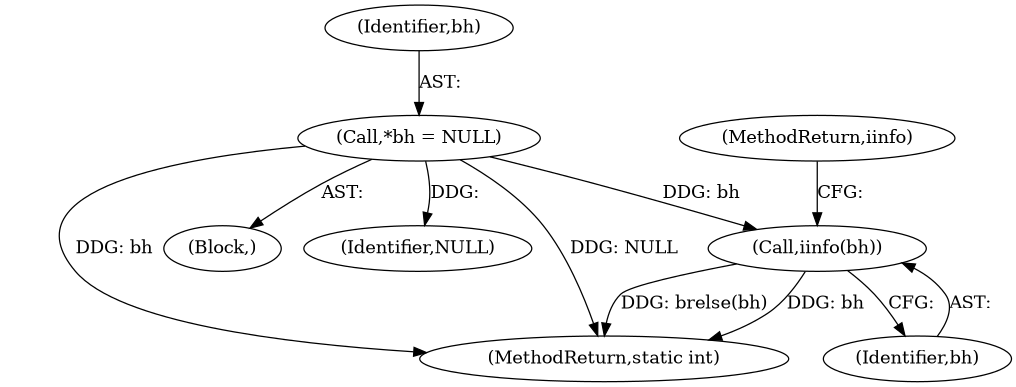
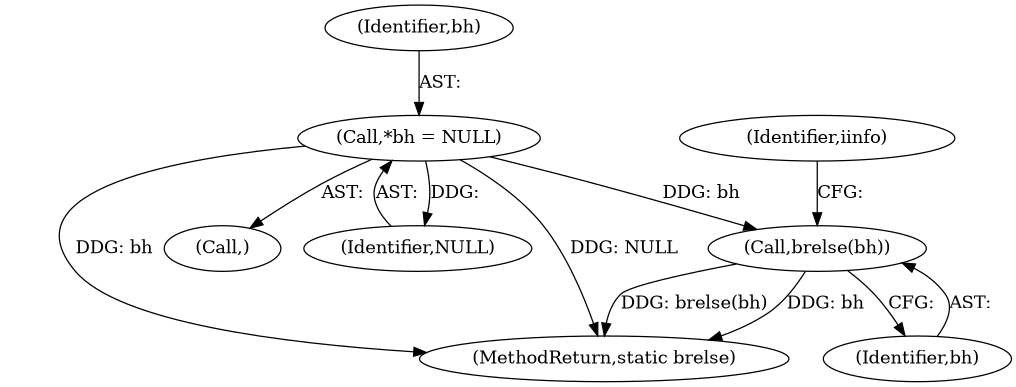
(817, 138) -> (817, 138)
none -> (375, 200)
(223, 249) -> (223, 249)
(817, 249) -> (817, 249)
(604, 359) -> (604, 359)
